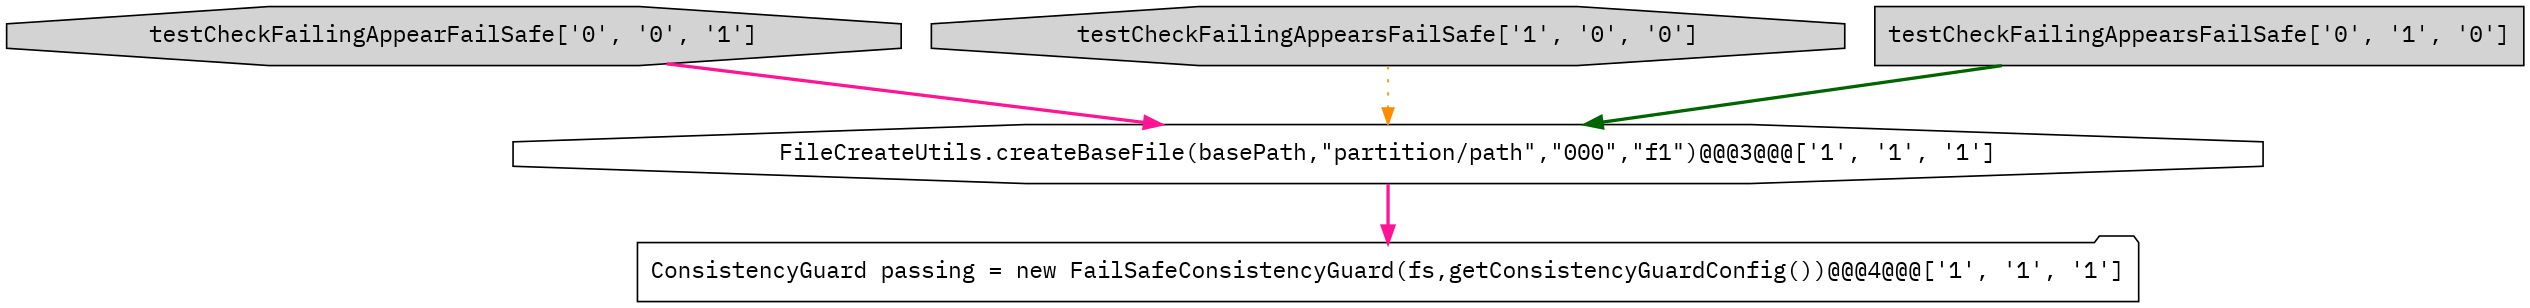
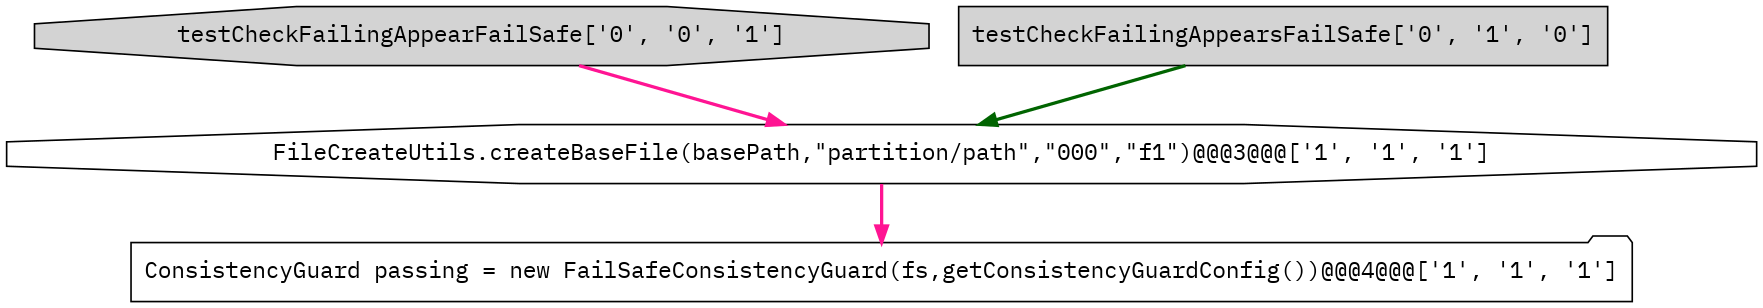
(1388, 36) -> none
